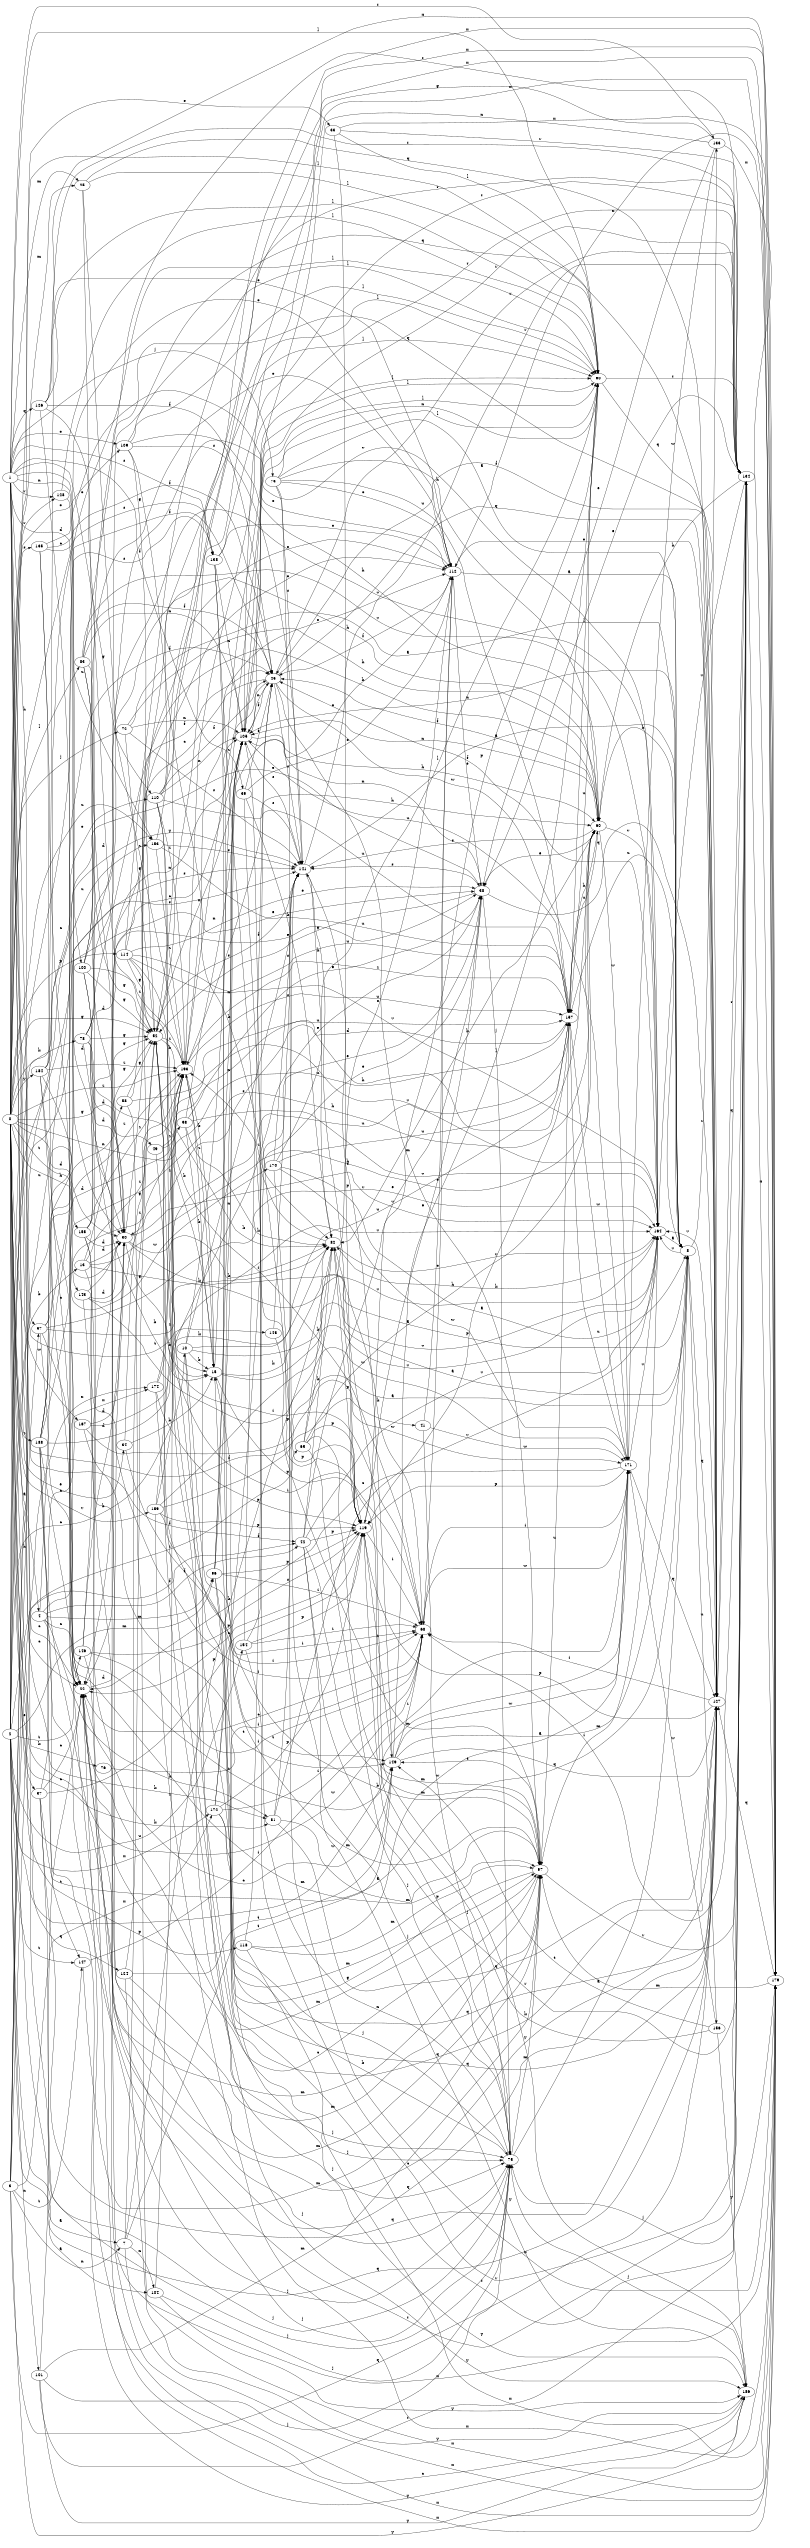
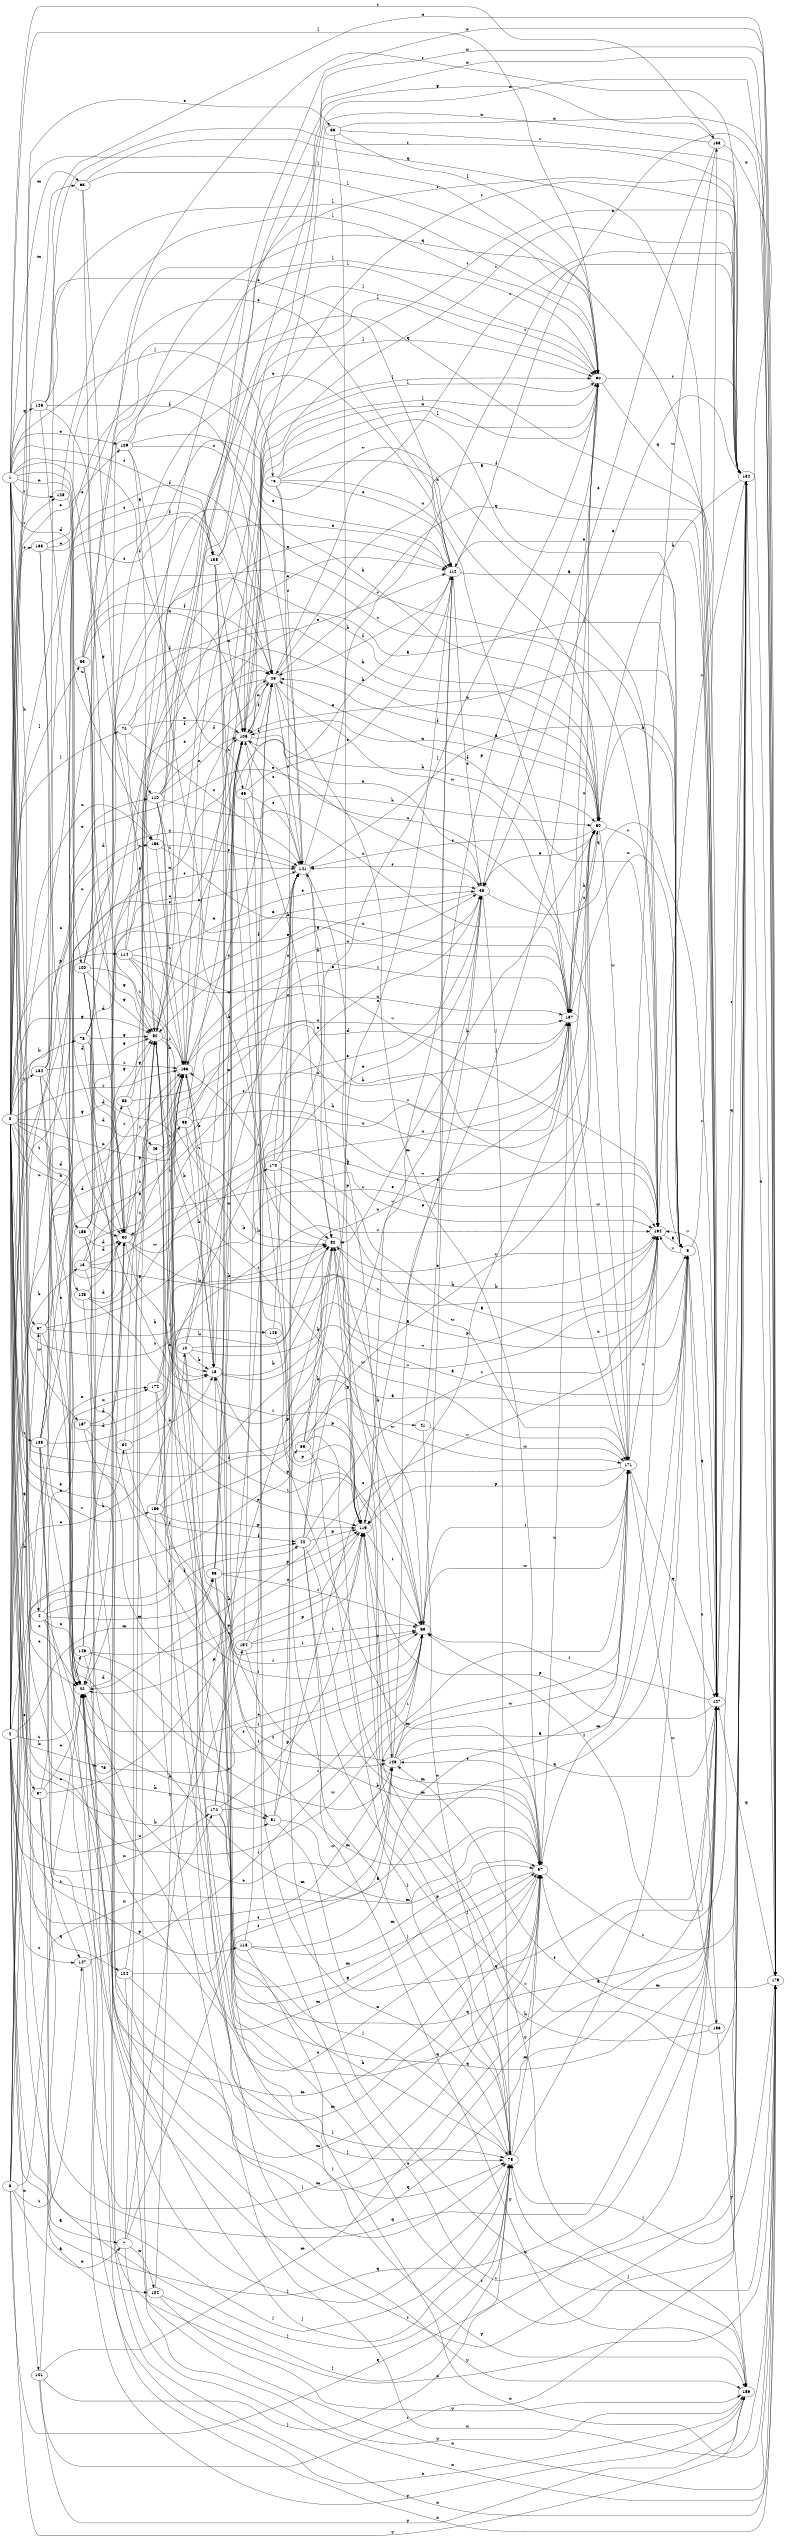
(82, 185) -> (82, 185)
(140, 985) -> (139, 1172)
(136, 2005) -> (130, 2011)
